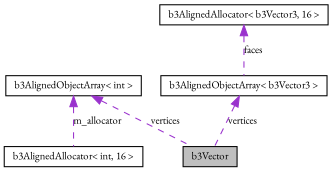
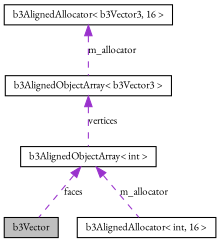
(253, 50) -> (113, 50)
(166, 121) -> (74, 192)
(225, 126) -> (88, 127)
